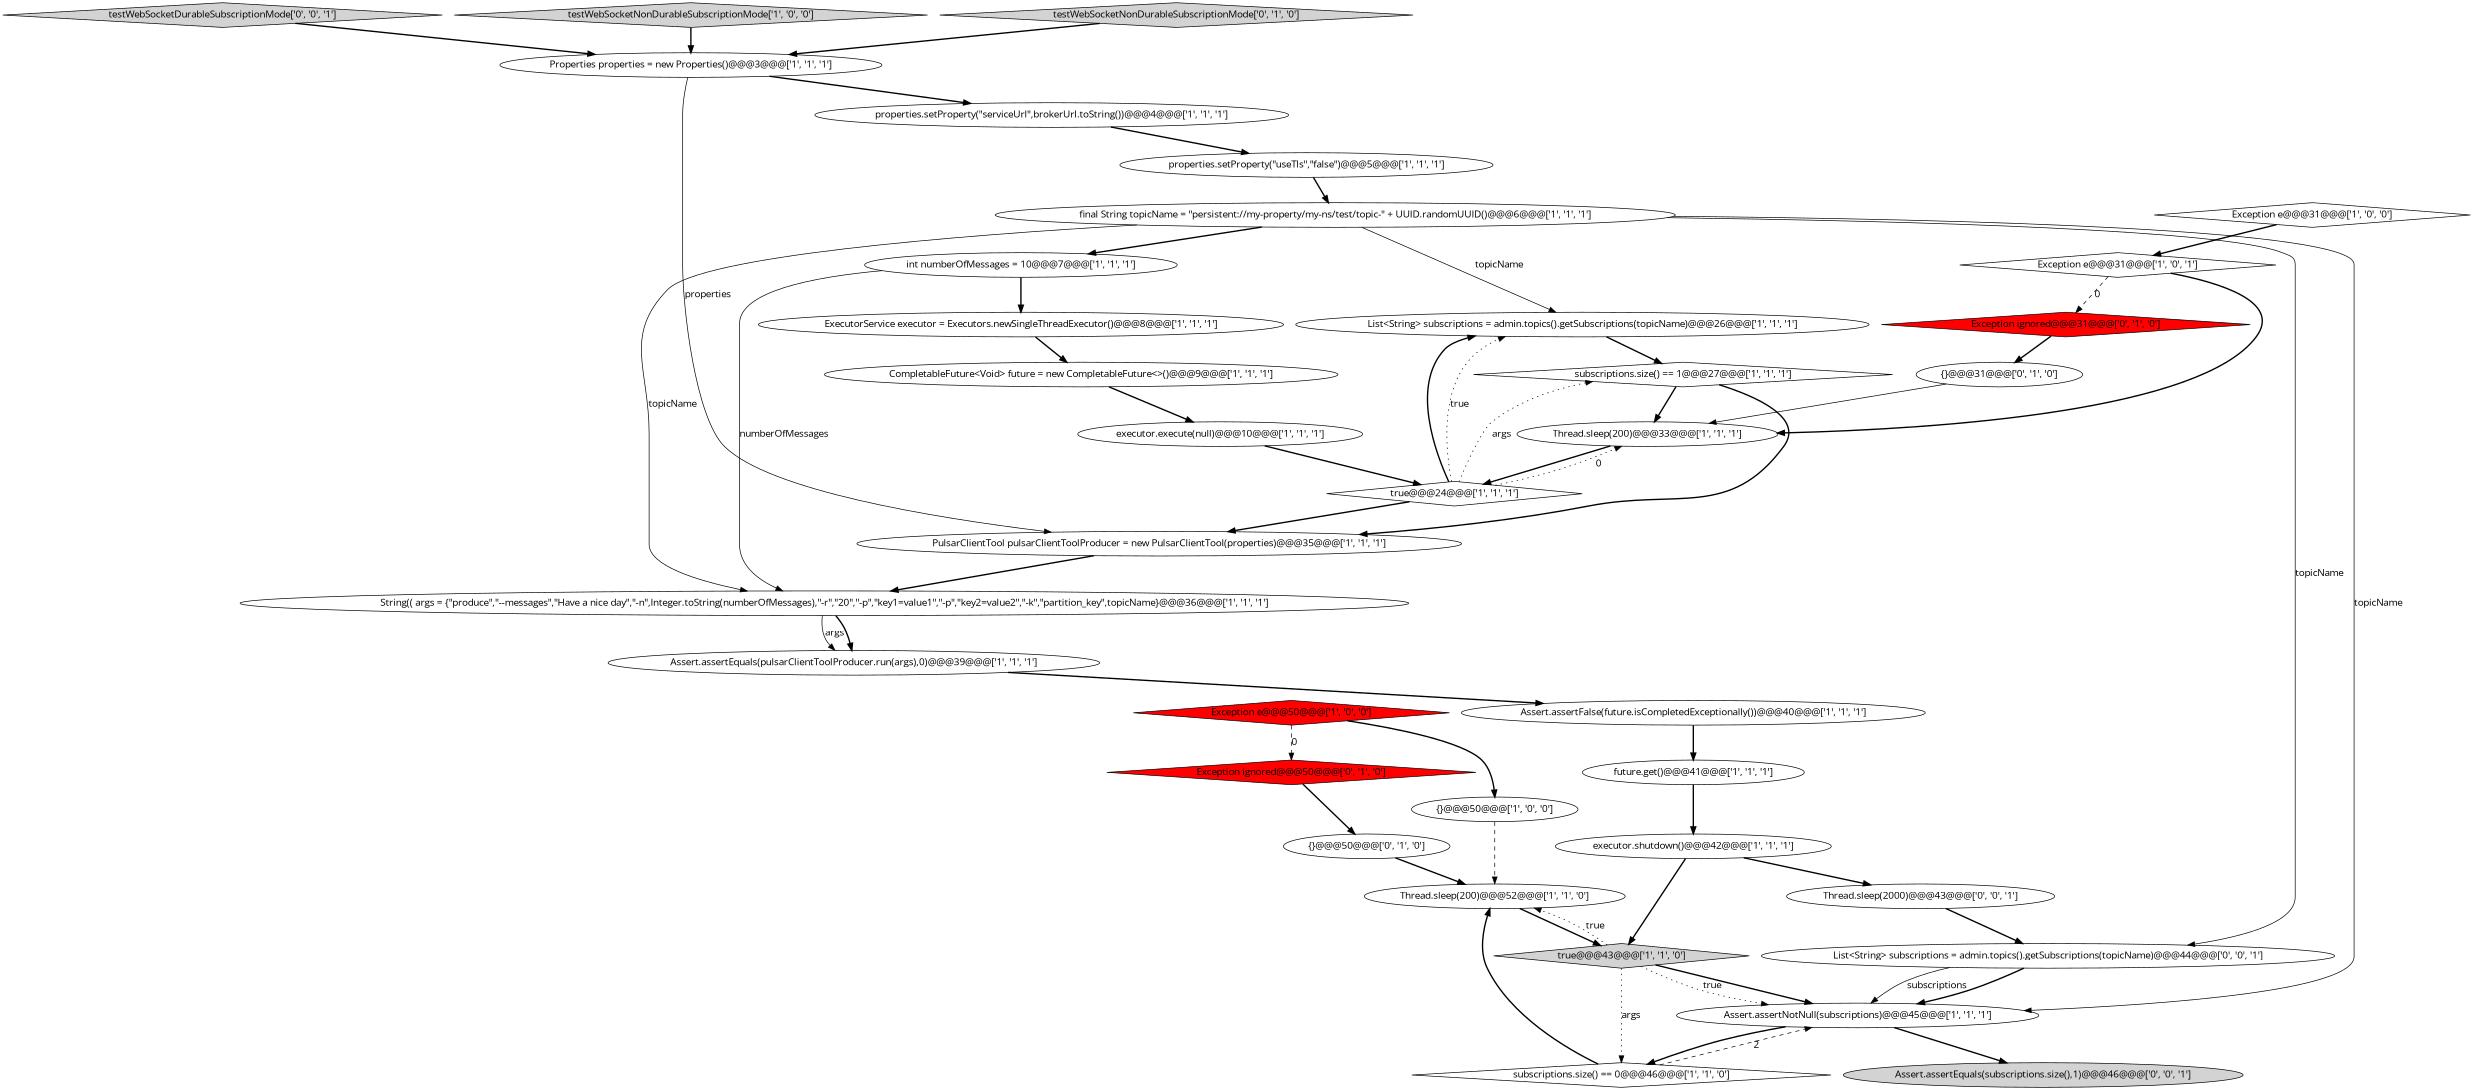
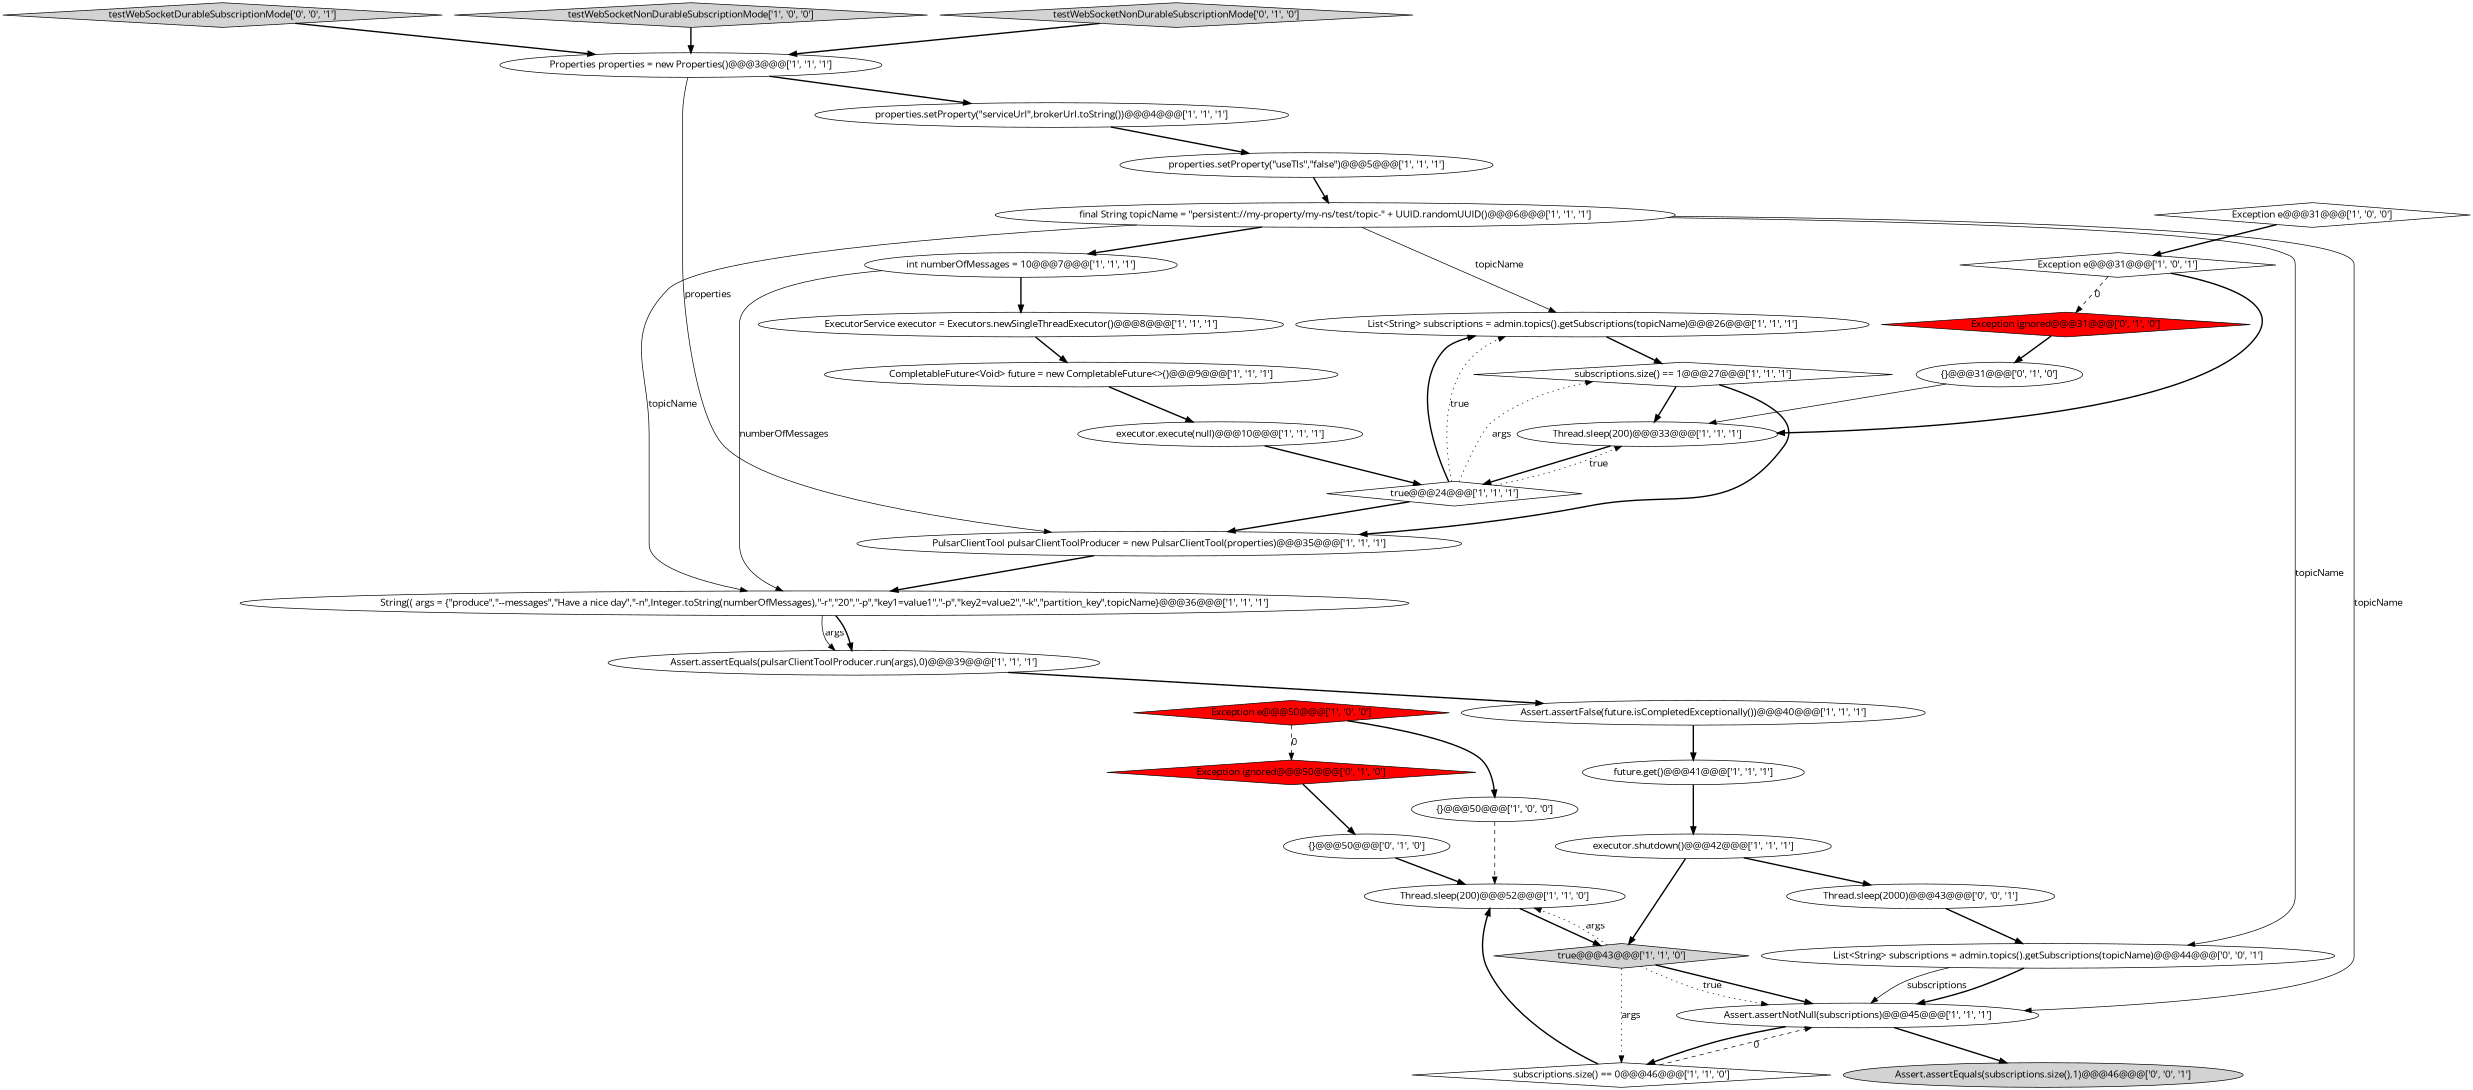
(1599, 464) -> (1599, 464)
(1595, 926) -> (1595, 926)
(1757, 1045) -> (1757, 1045)
